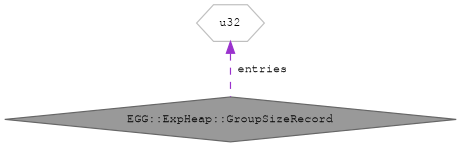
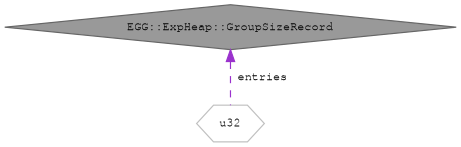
(230, 75) -> (230, 84)
